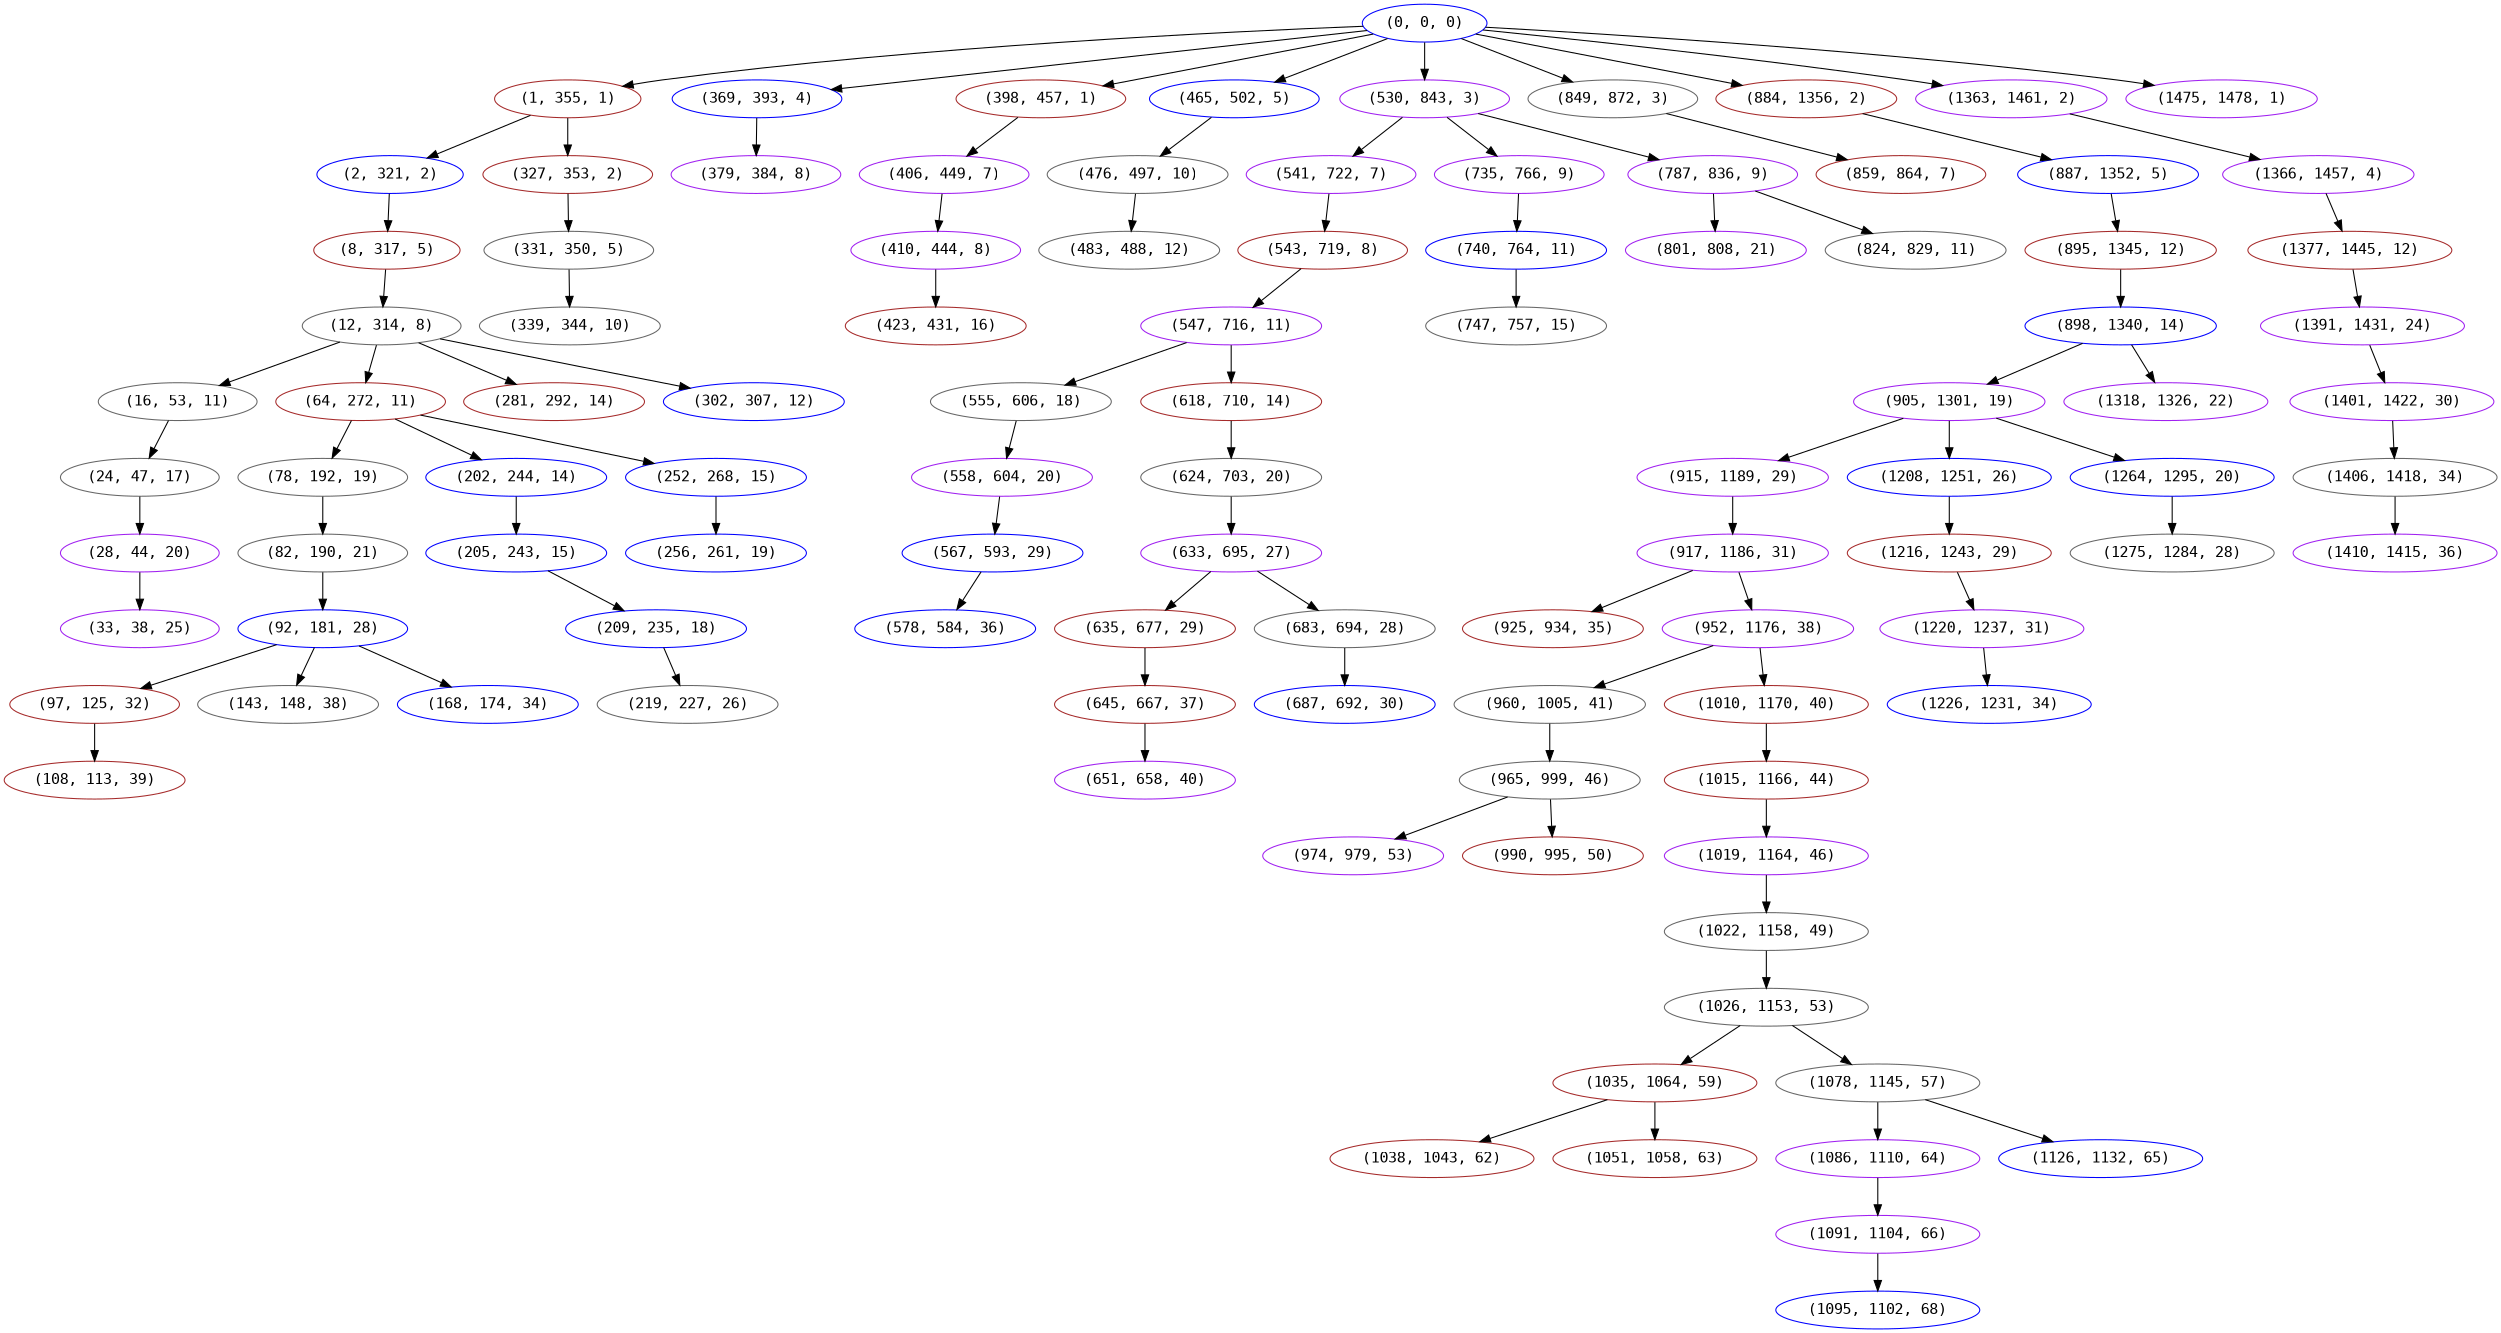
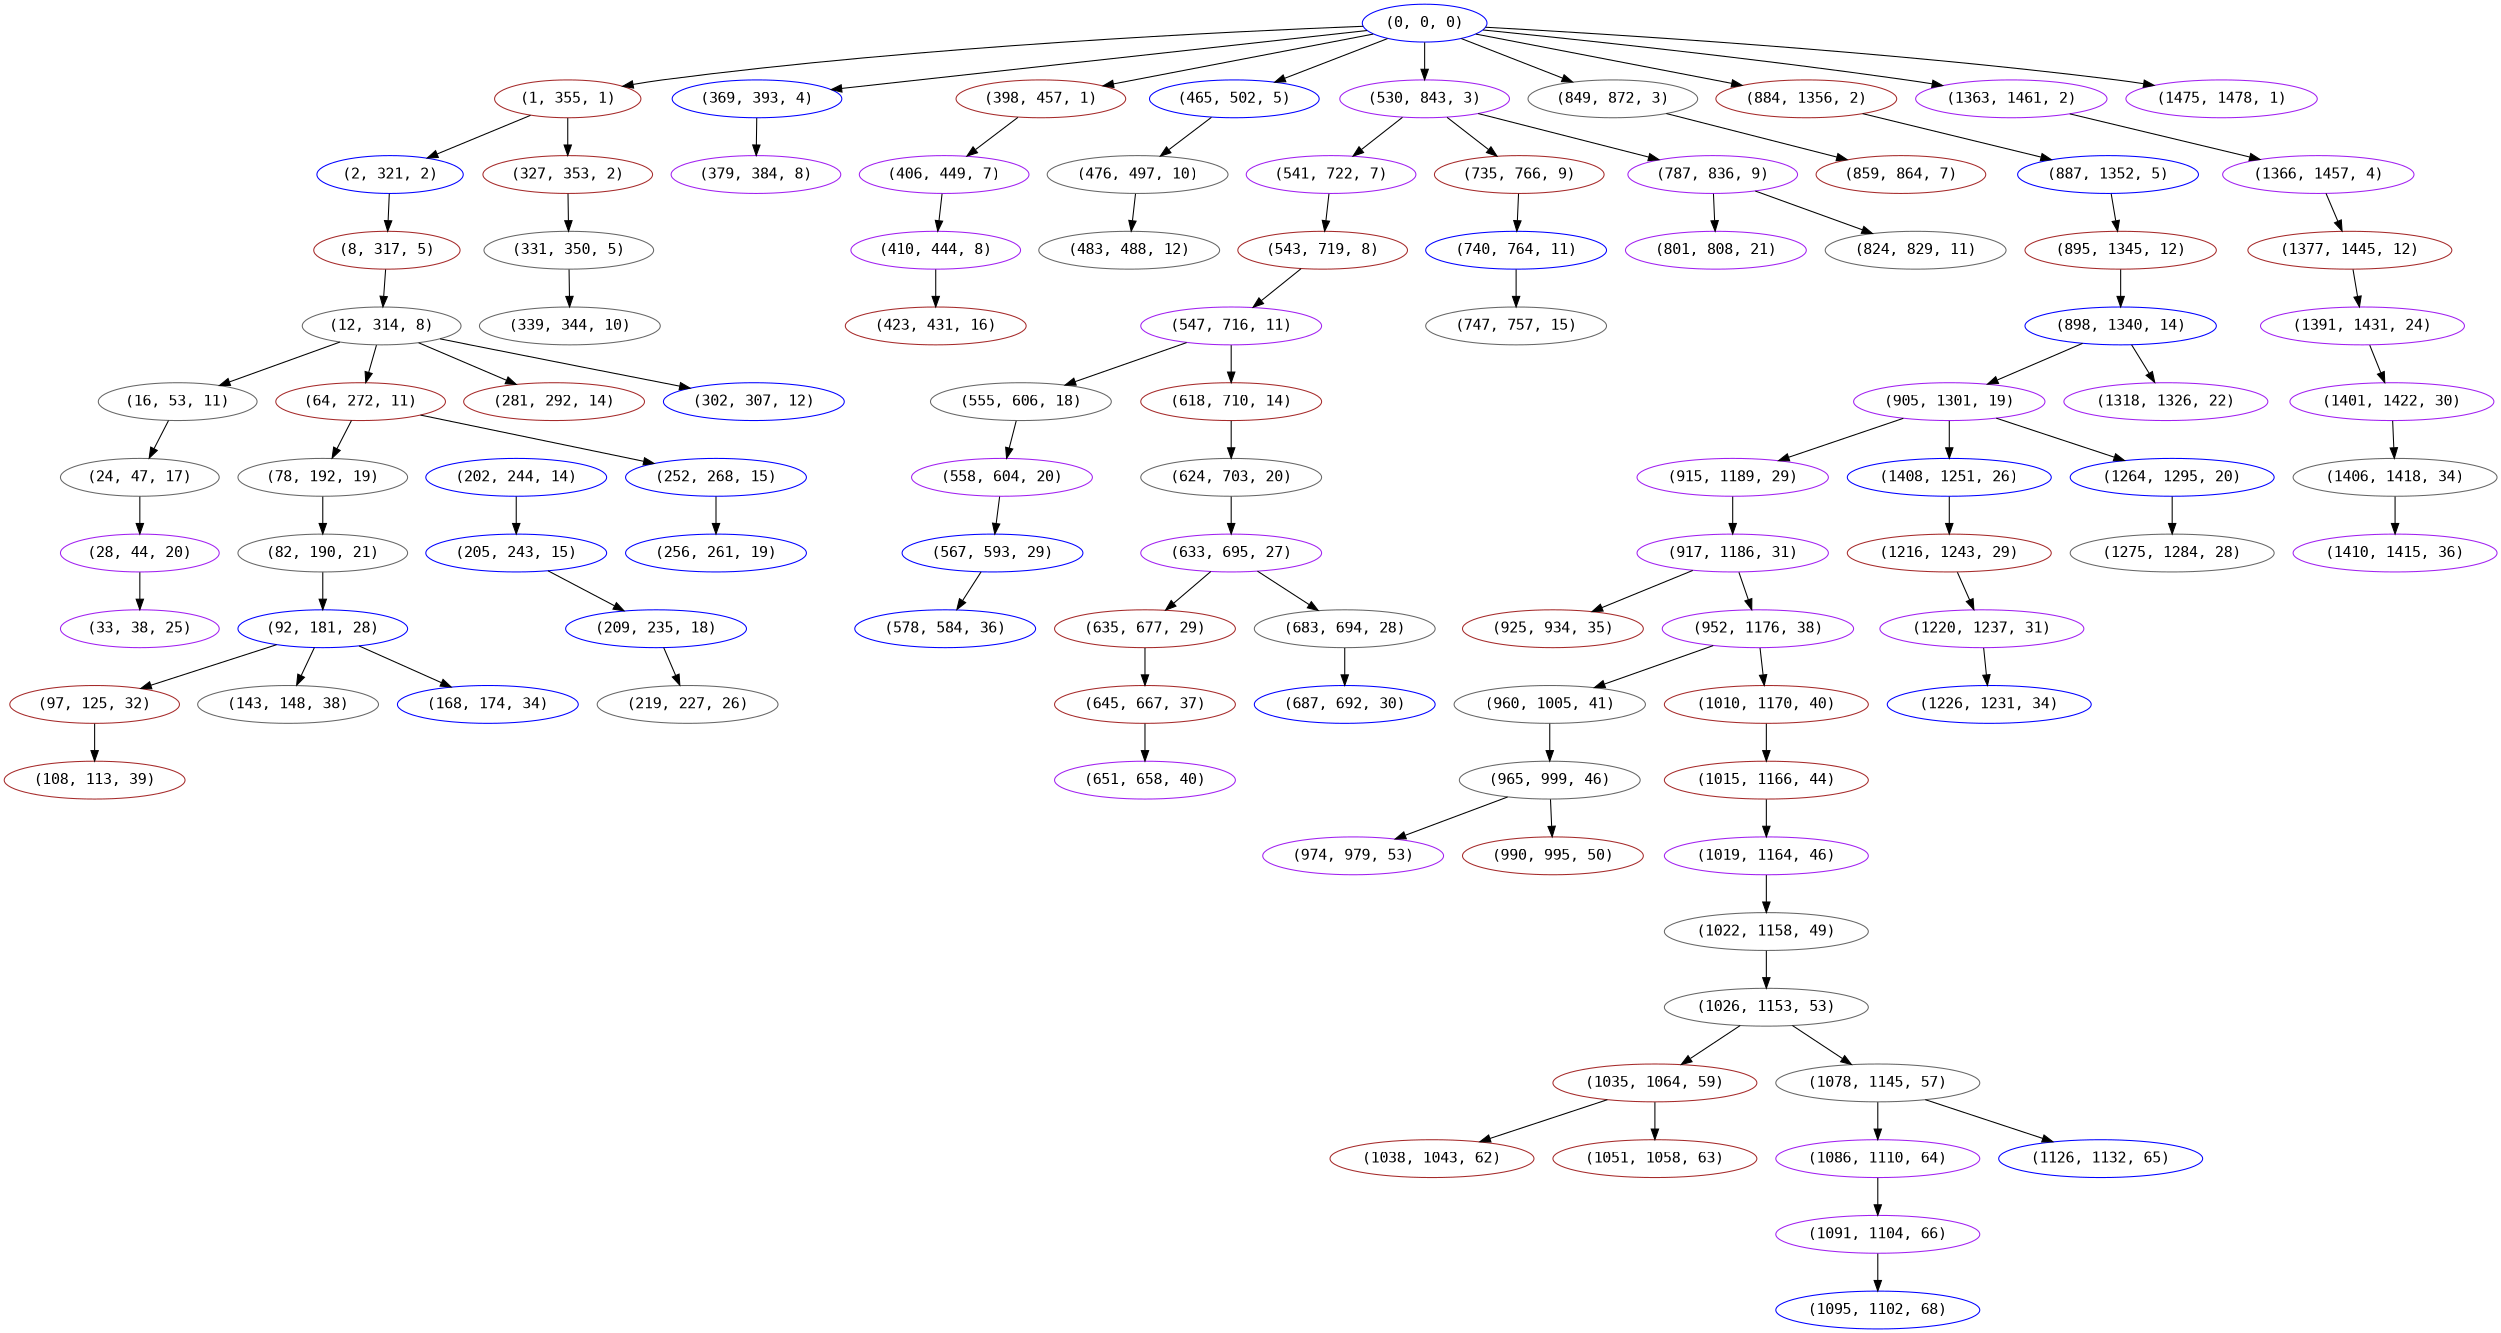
(1519, 175) -> (1519, 175)
(433, 437) -> none
(1949, 477) -> (1949, 477)
